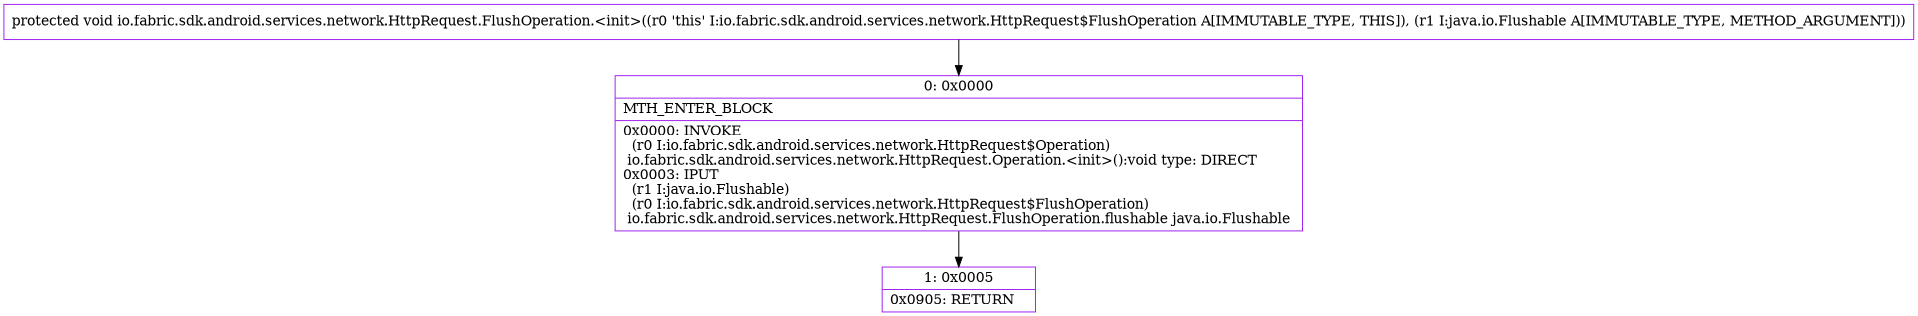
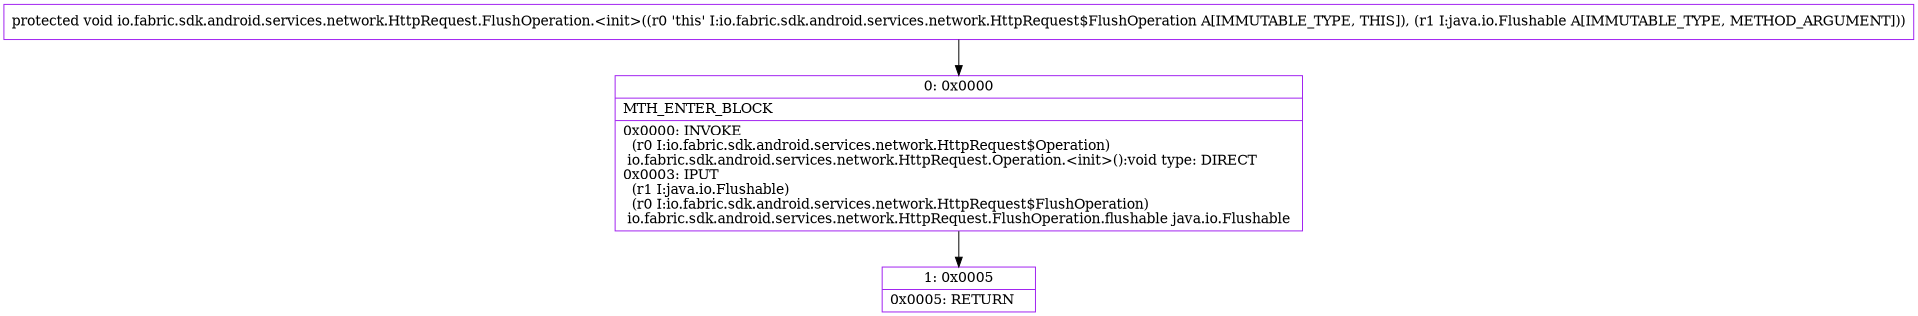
(959, 300) -> (959, 300)
